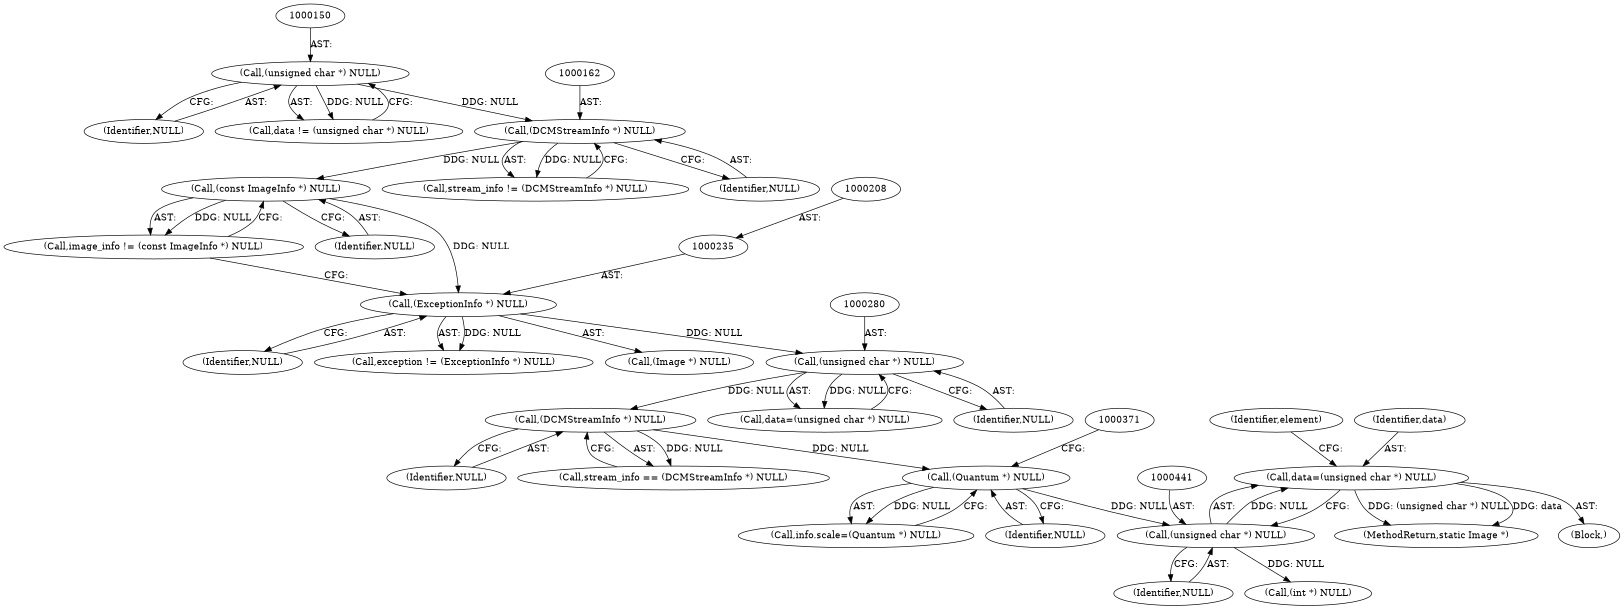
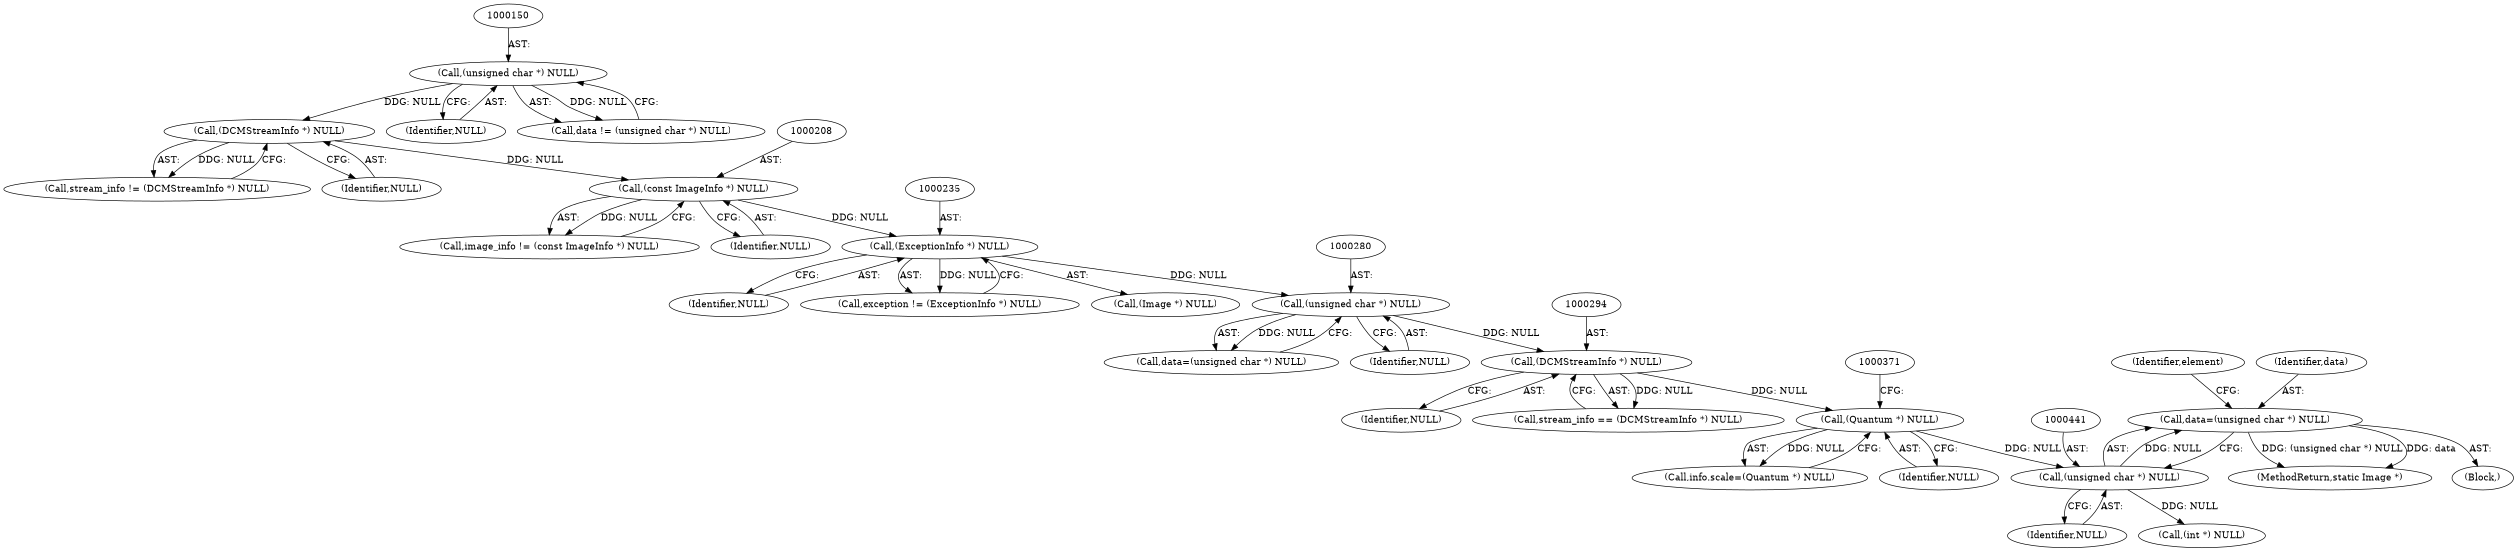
(580, 74) -> none
(793, 217) -> (758, 158)
(305, 276) -> (999, 279)
none -> (1586, 305)
